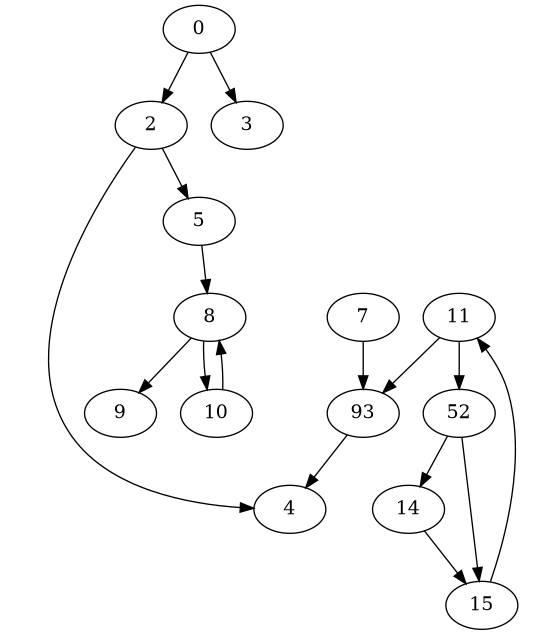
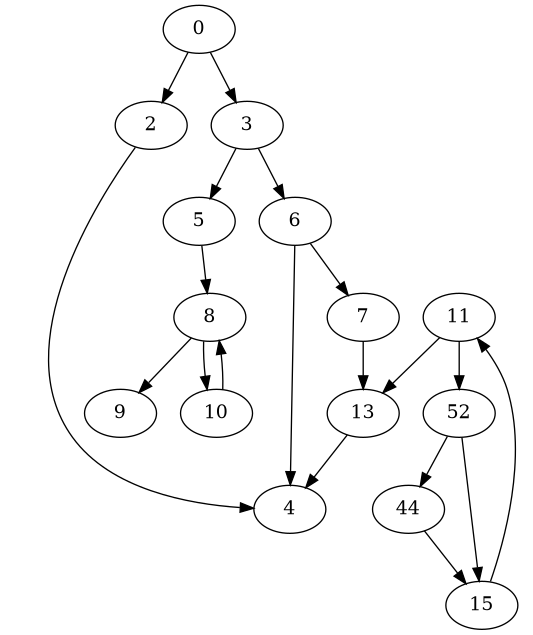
(172, 167) -> (226, 167)
none -> (295, 221)
(363, 413) -> (363, 413)
(409, 509) -> (409, 509)
